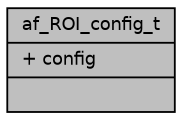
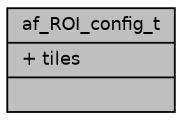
(59, 59) -> (52, 59)
